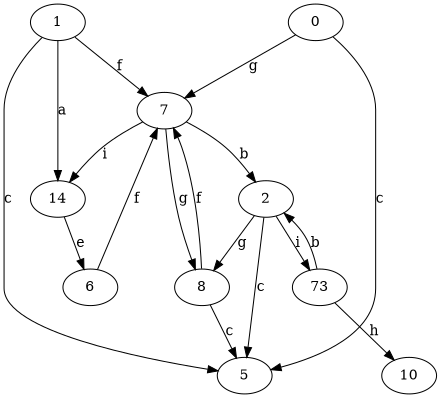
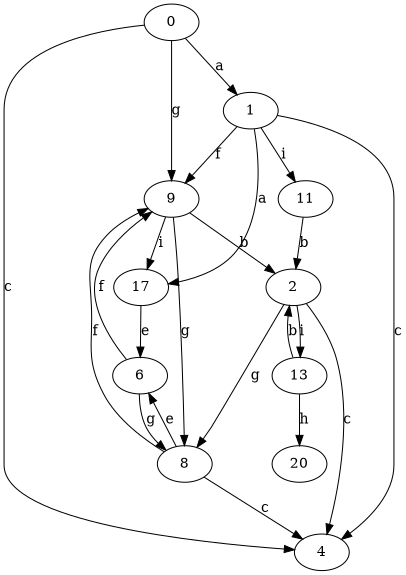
none -> (208, 63)
(164, 111) -> (172, 199)
(58, 199) -> (141, 287)
none -> (306, 199)
(320, 287) -> (300, 376)
(245, 376) -> (322, 552)
(409, 376) -> (300, 464)
none -> (143, 421)
none -> (165, 424)
